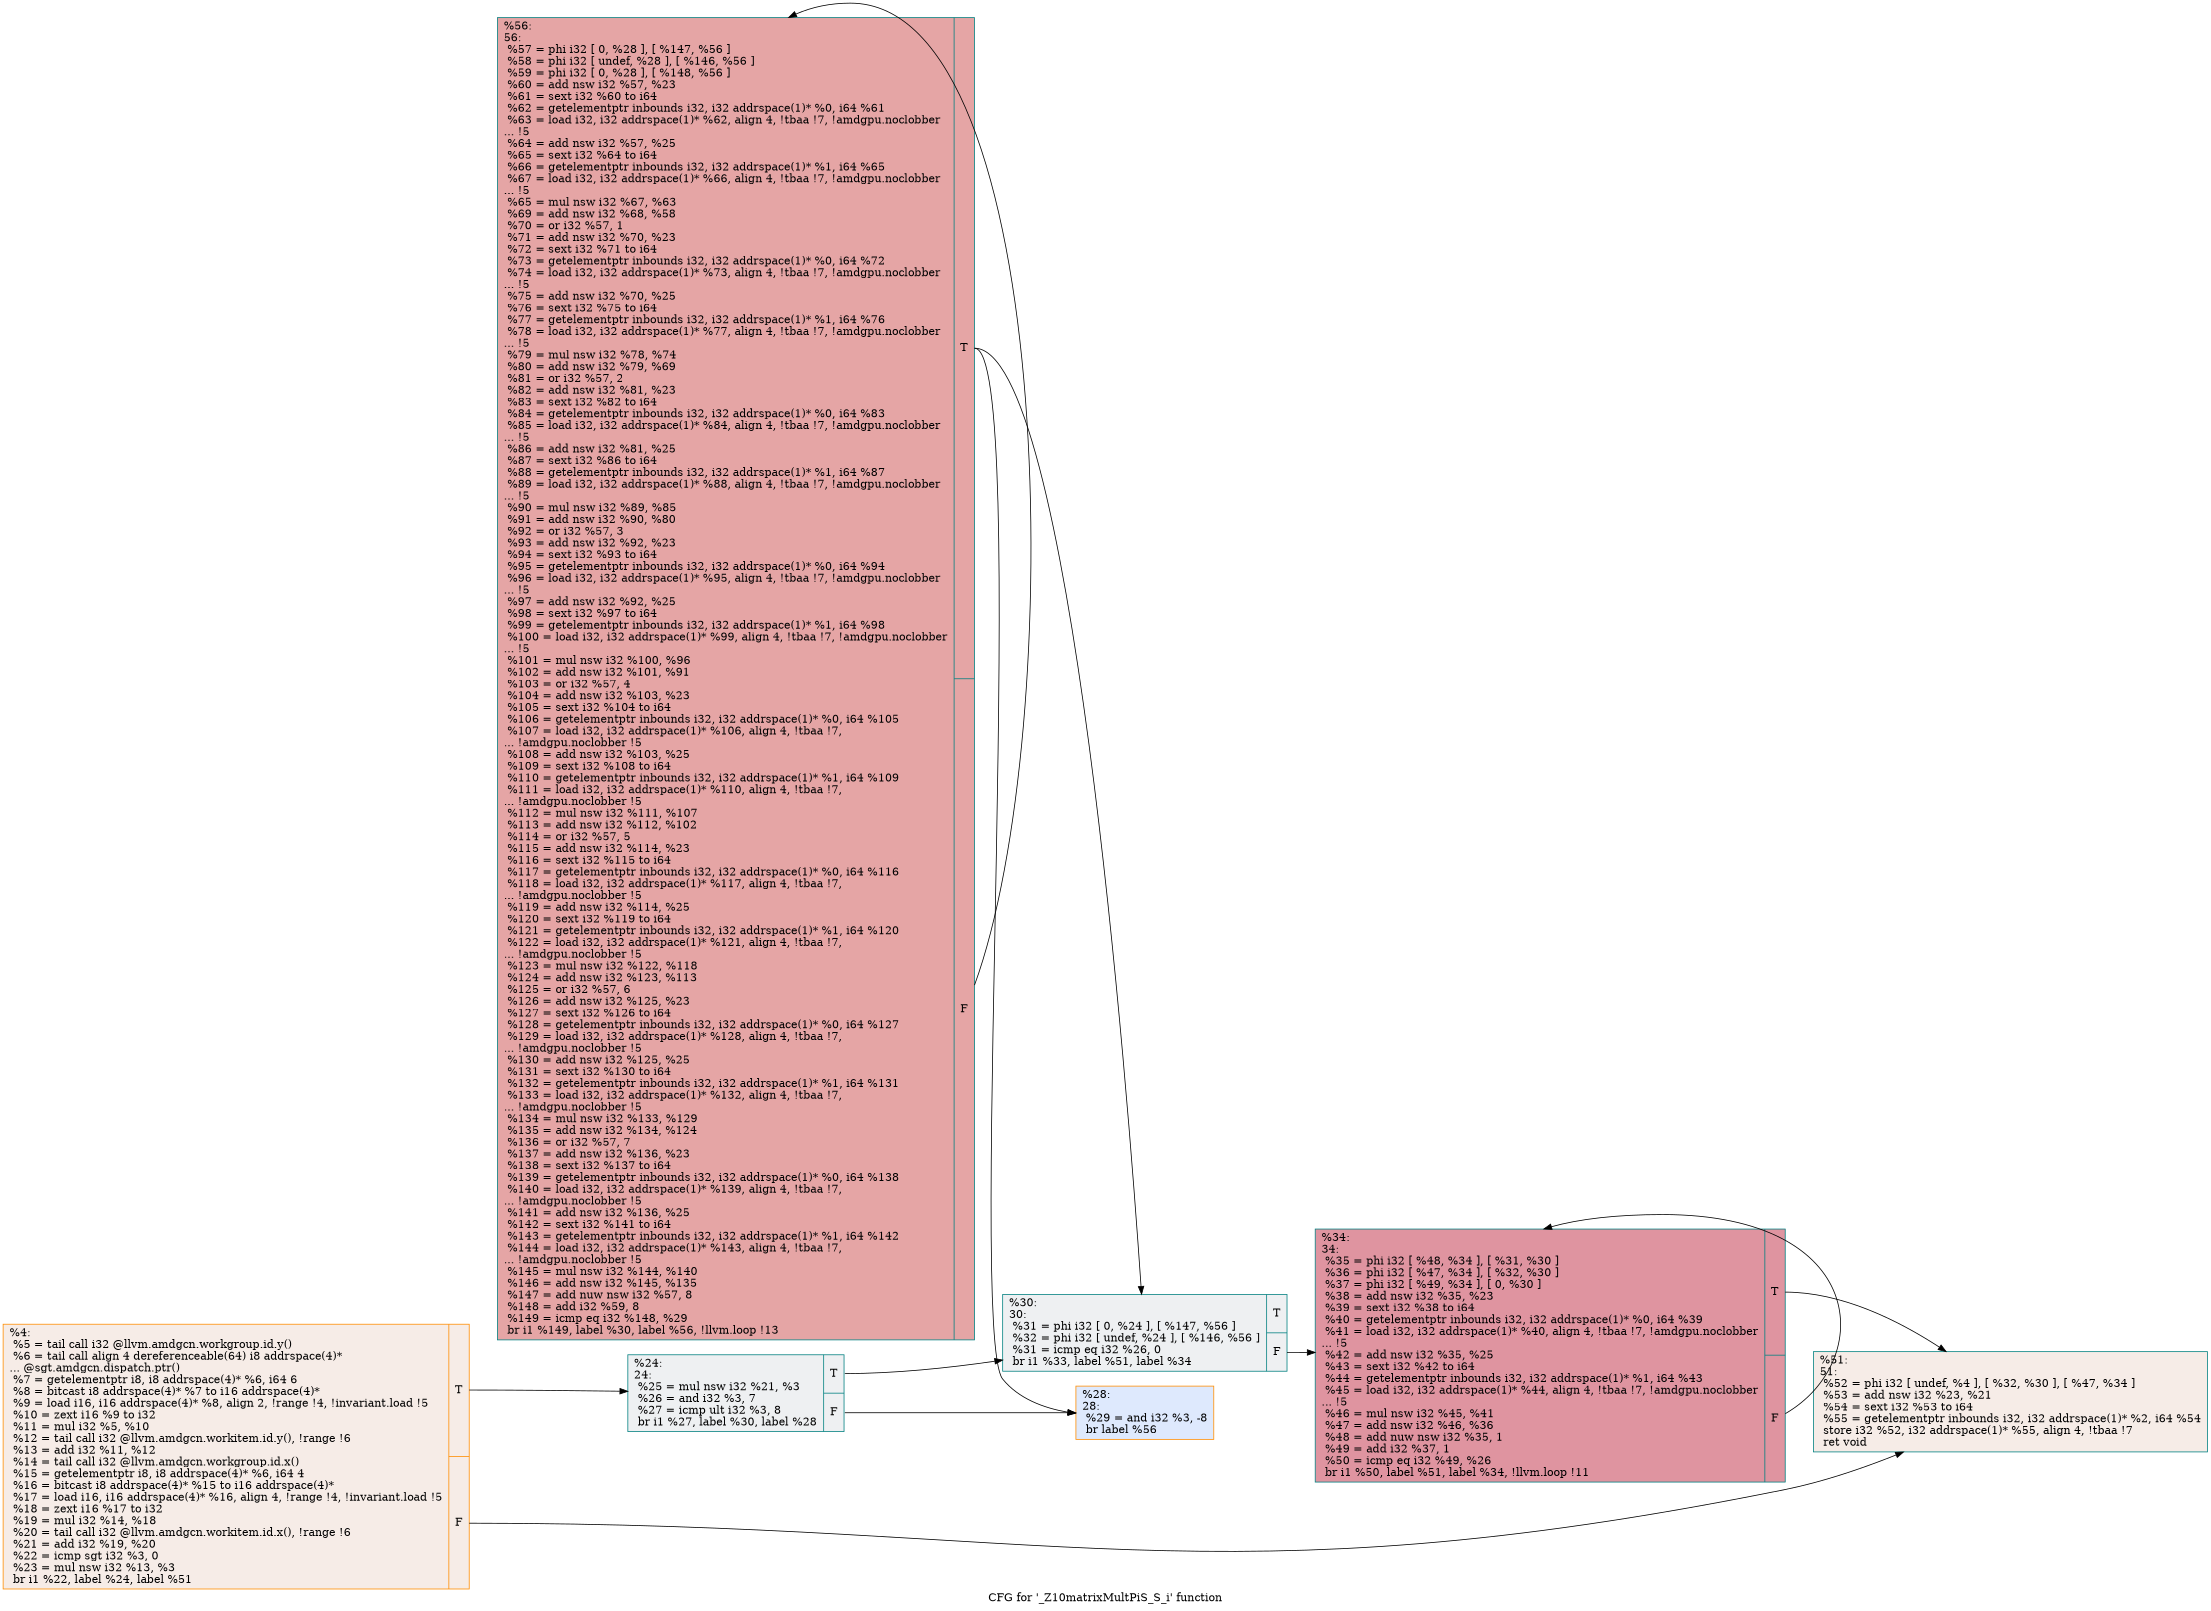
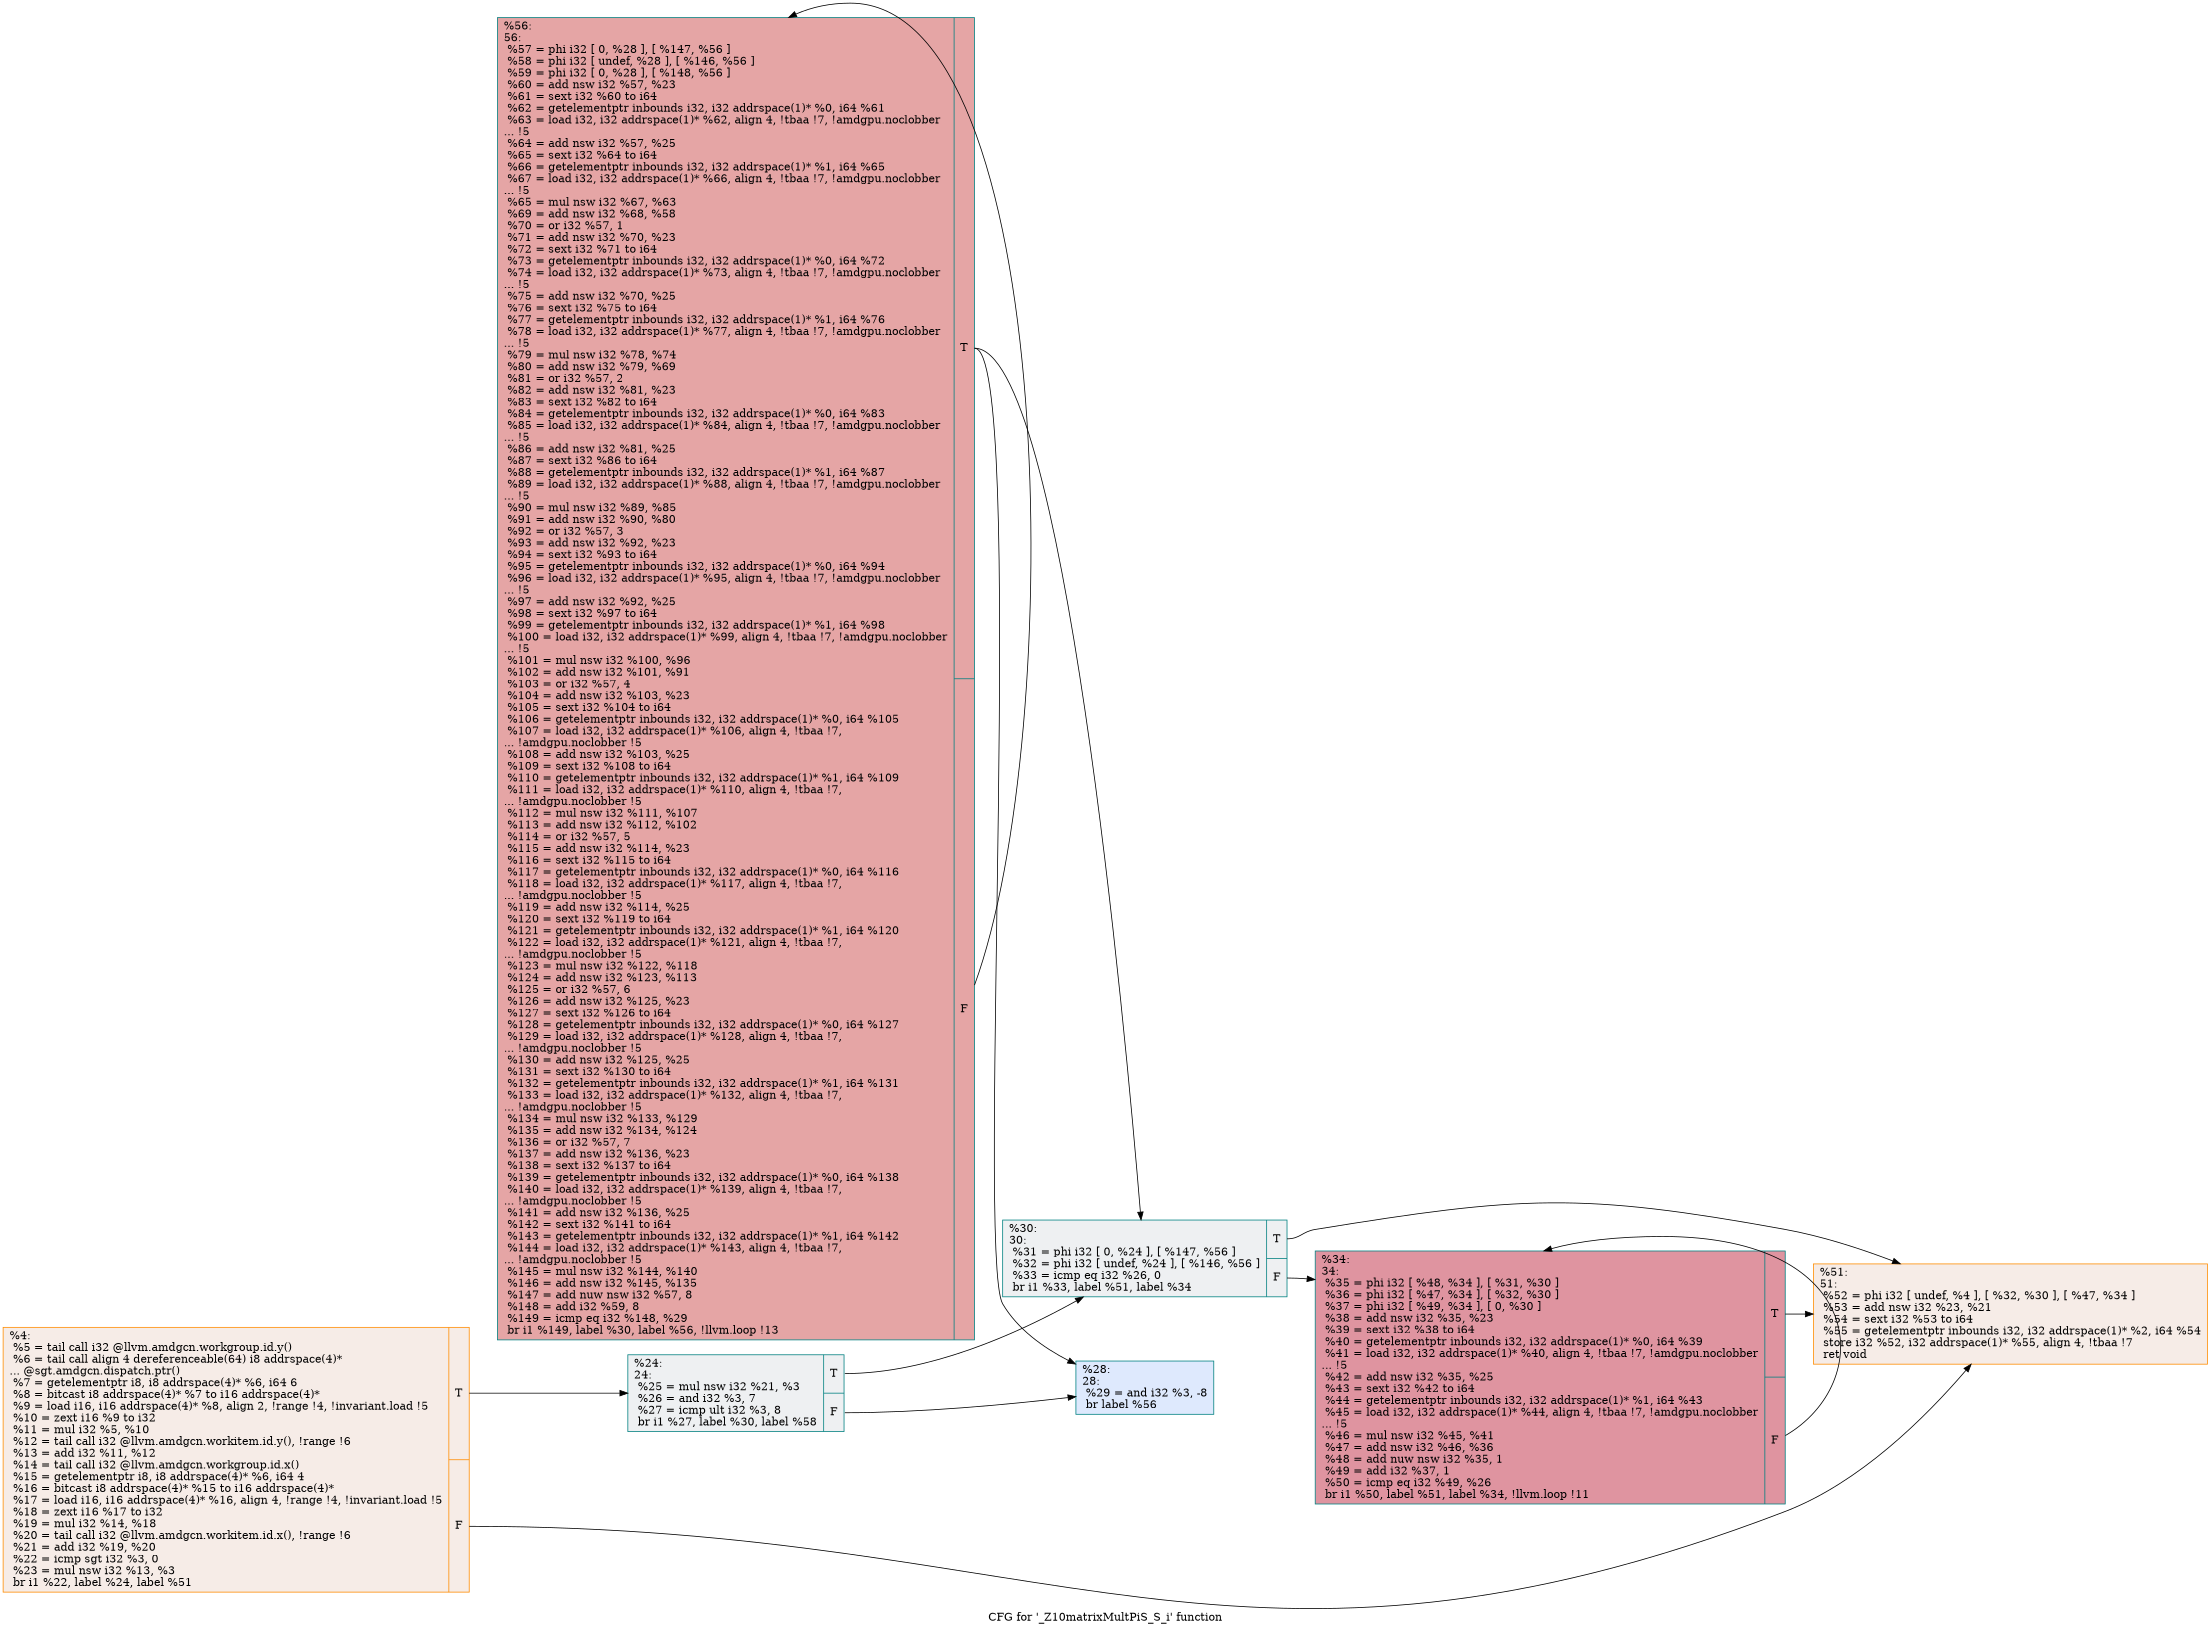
none -> (1591, 1204)
(1085, 1350) -> (1085, 1276)
(2010, 1402) -> (2010, 1314)
(1145, 1413) -> (1145, 1388)
(726, 1422) -> (726, 1422)
